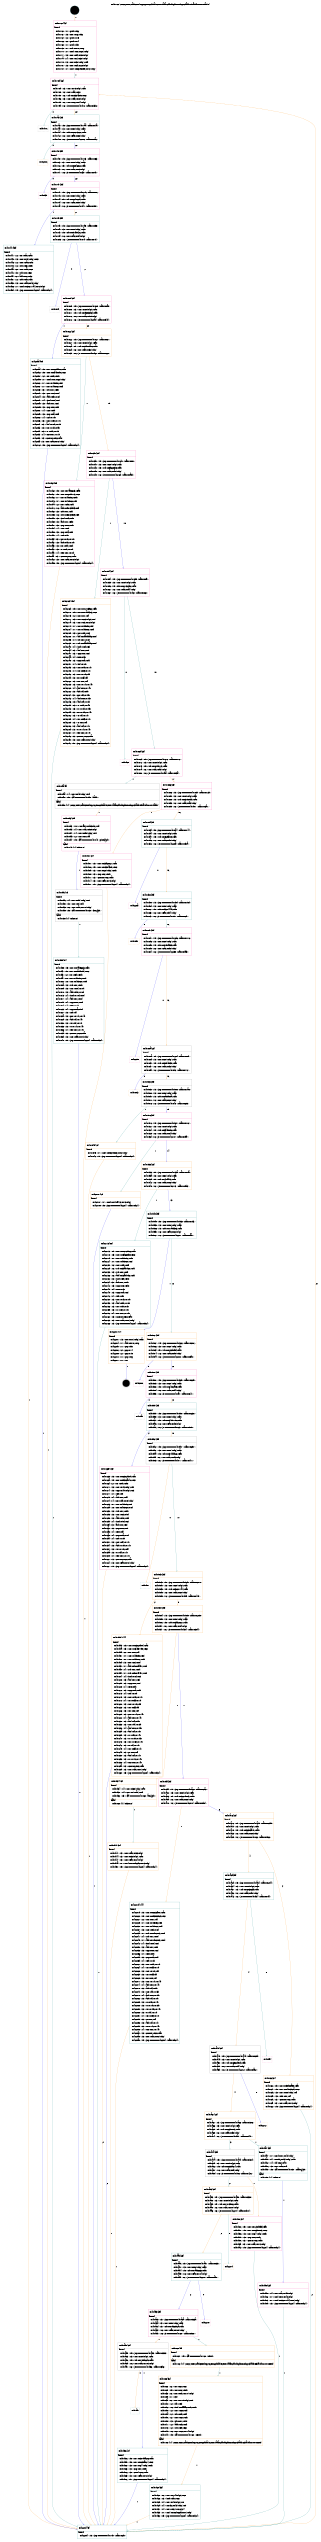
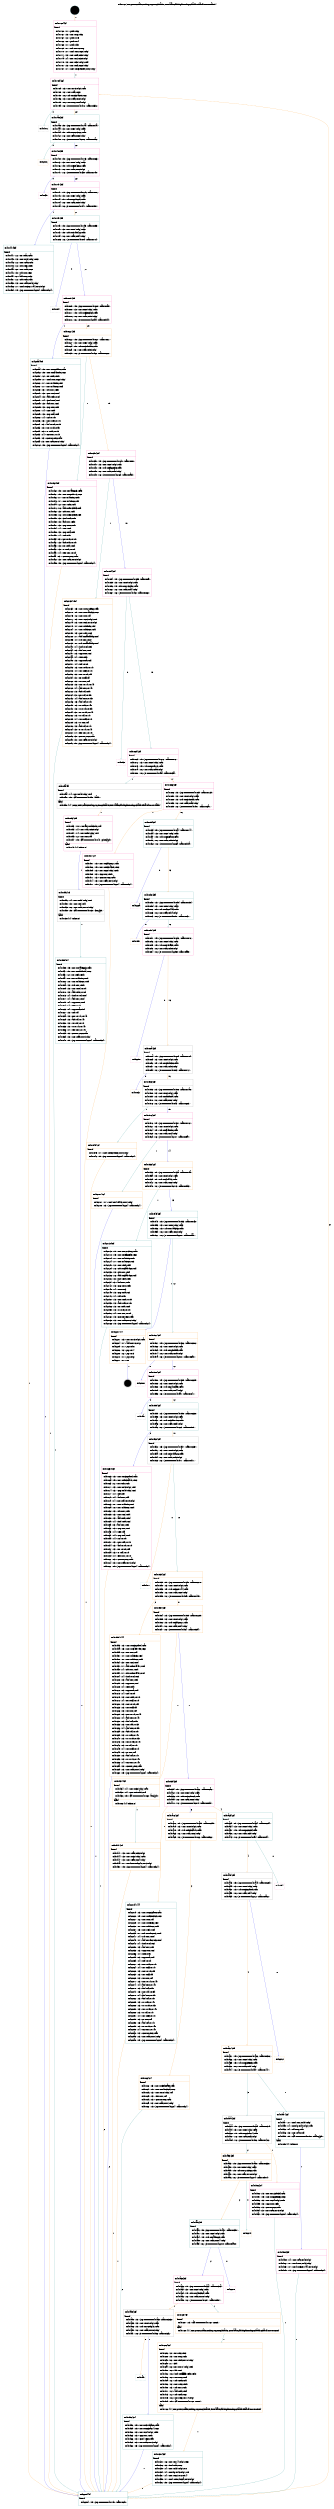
(249, 1856) -> (218, 1809)
